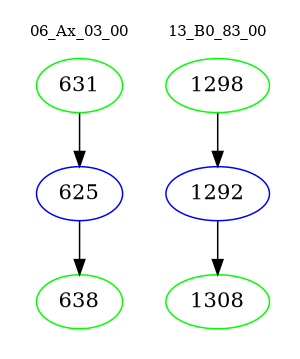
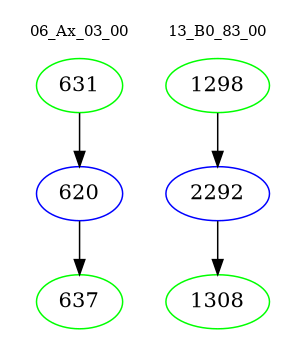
(80, 194) -> (80, 194)
(218, 194) -> (218, 194)
(80, 302) -> (80, 302)
